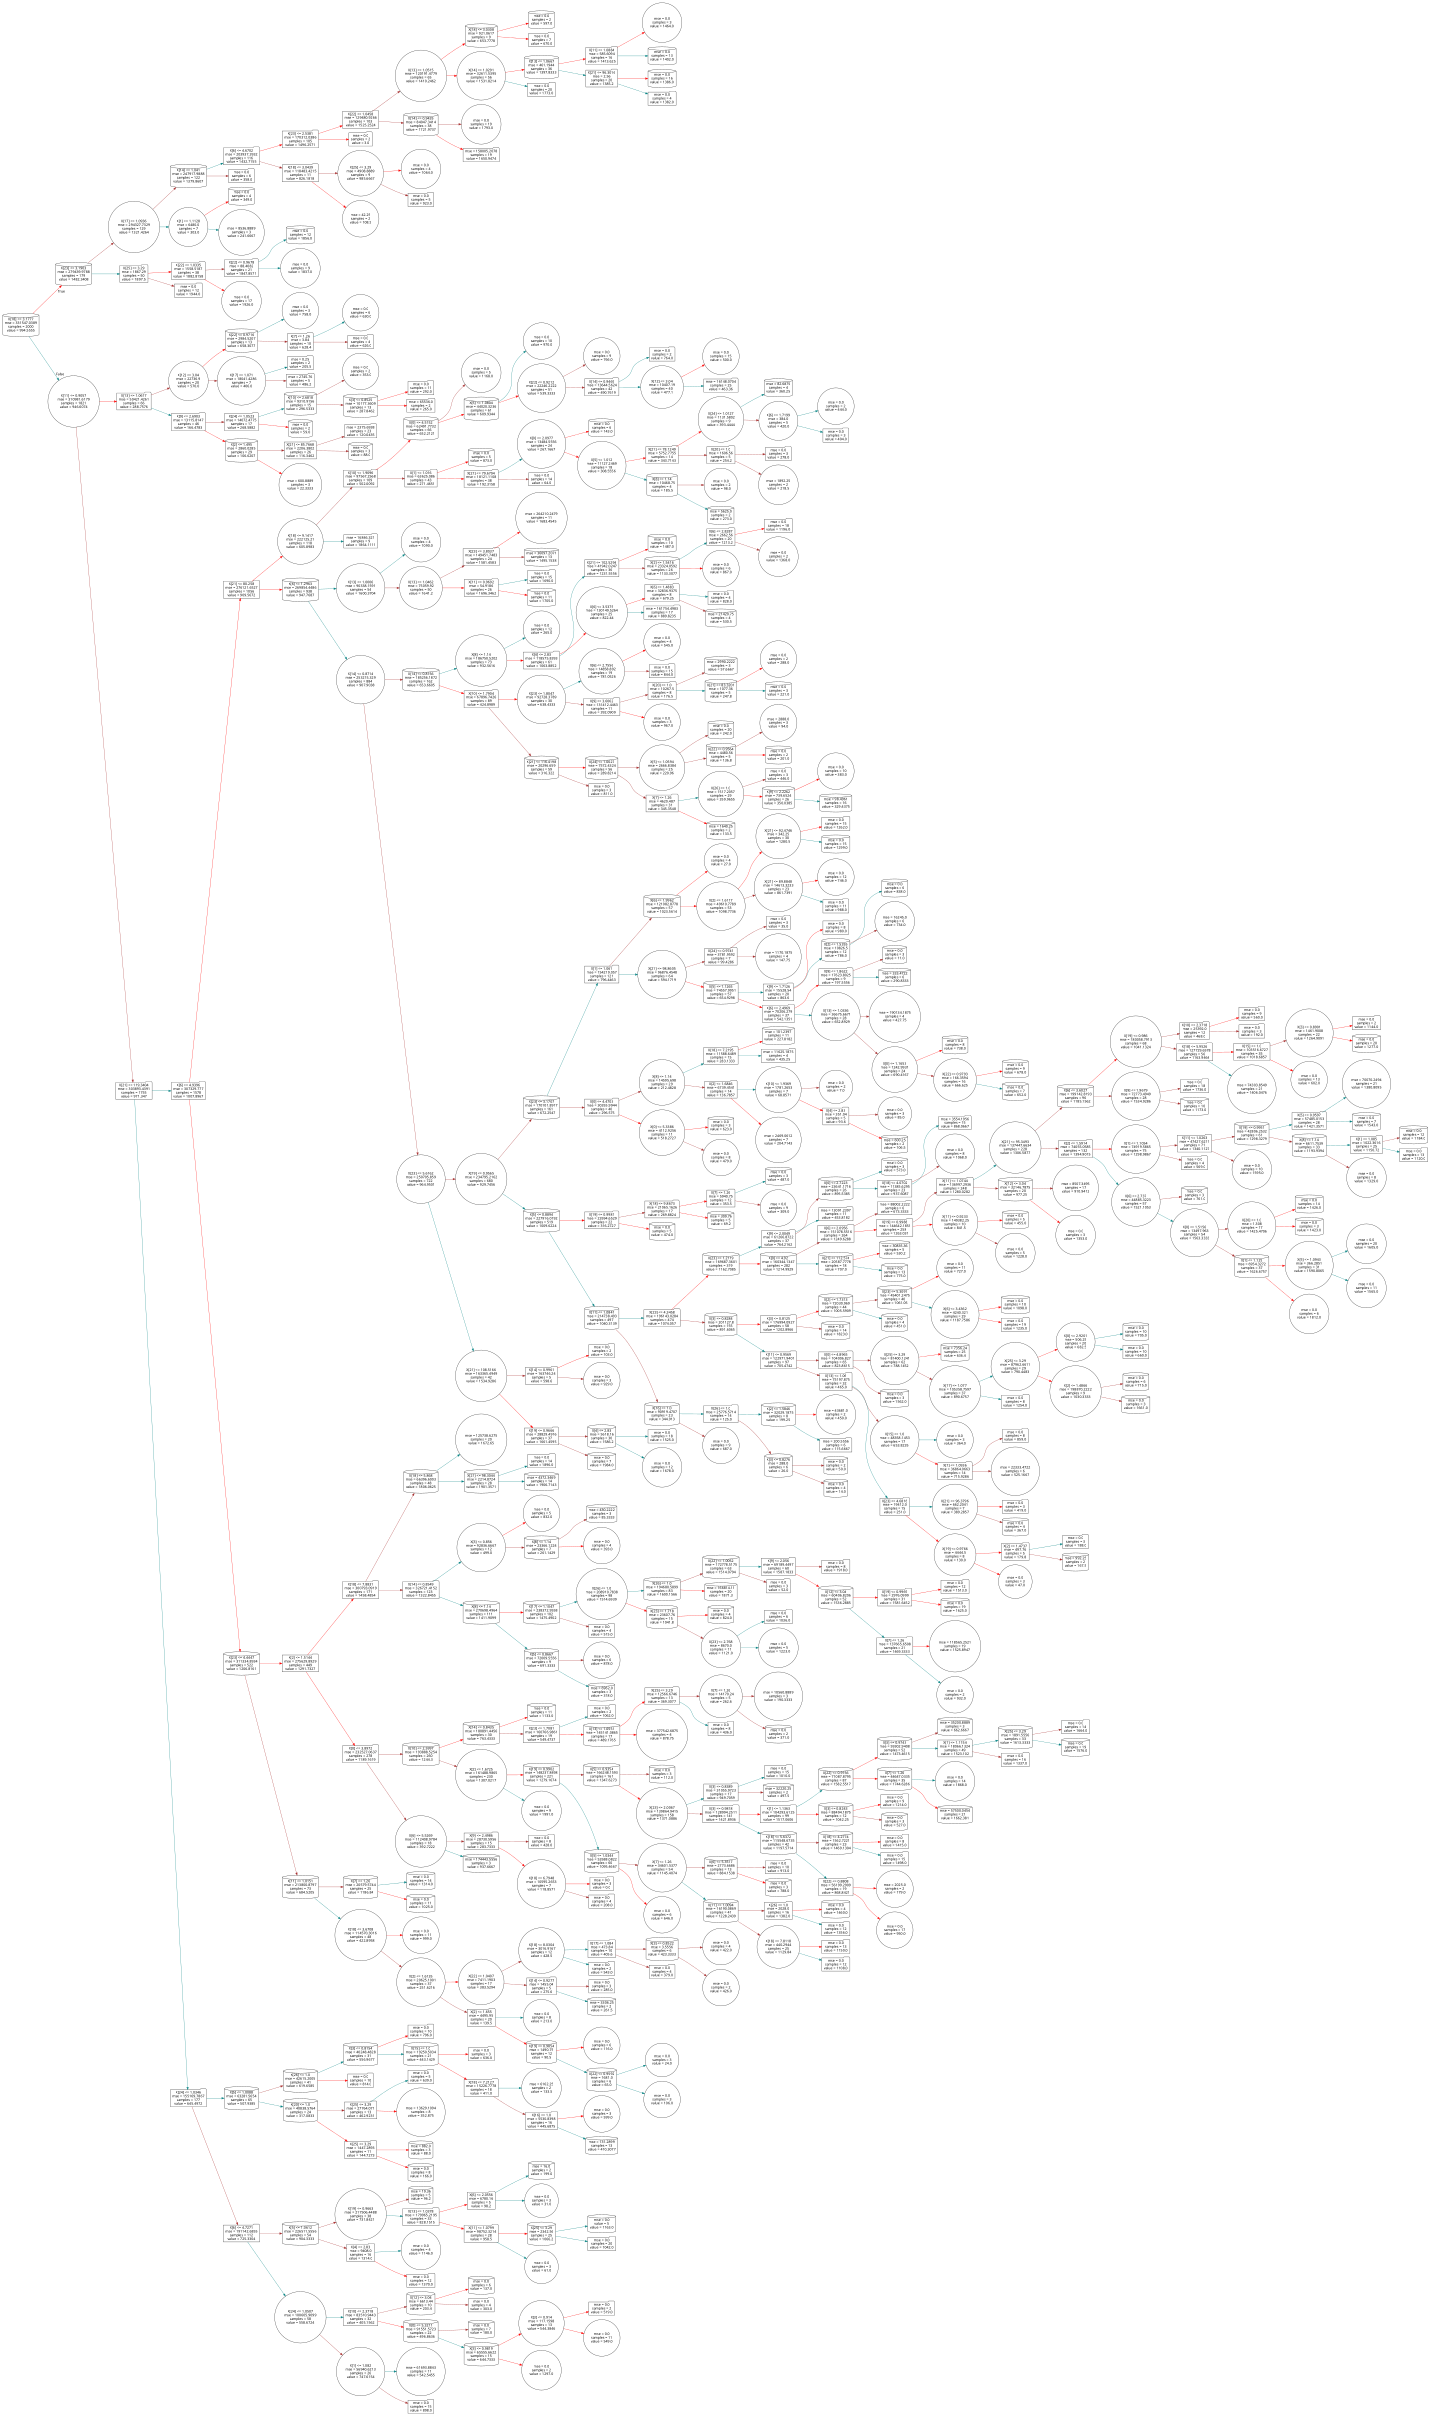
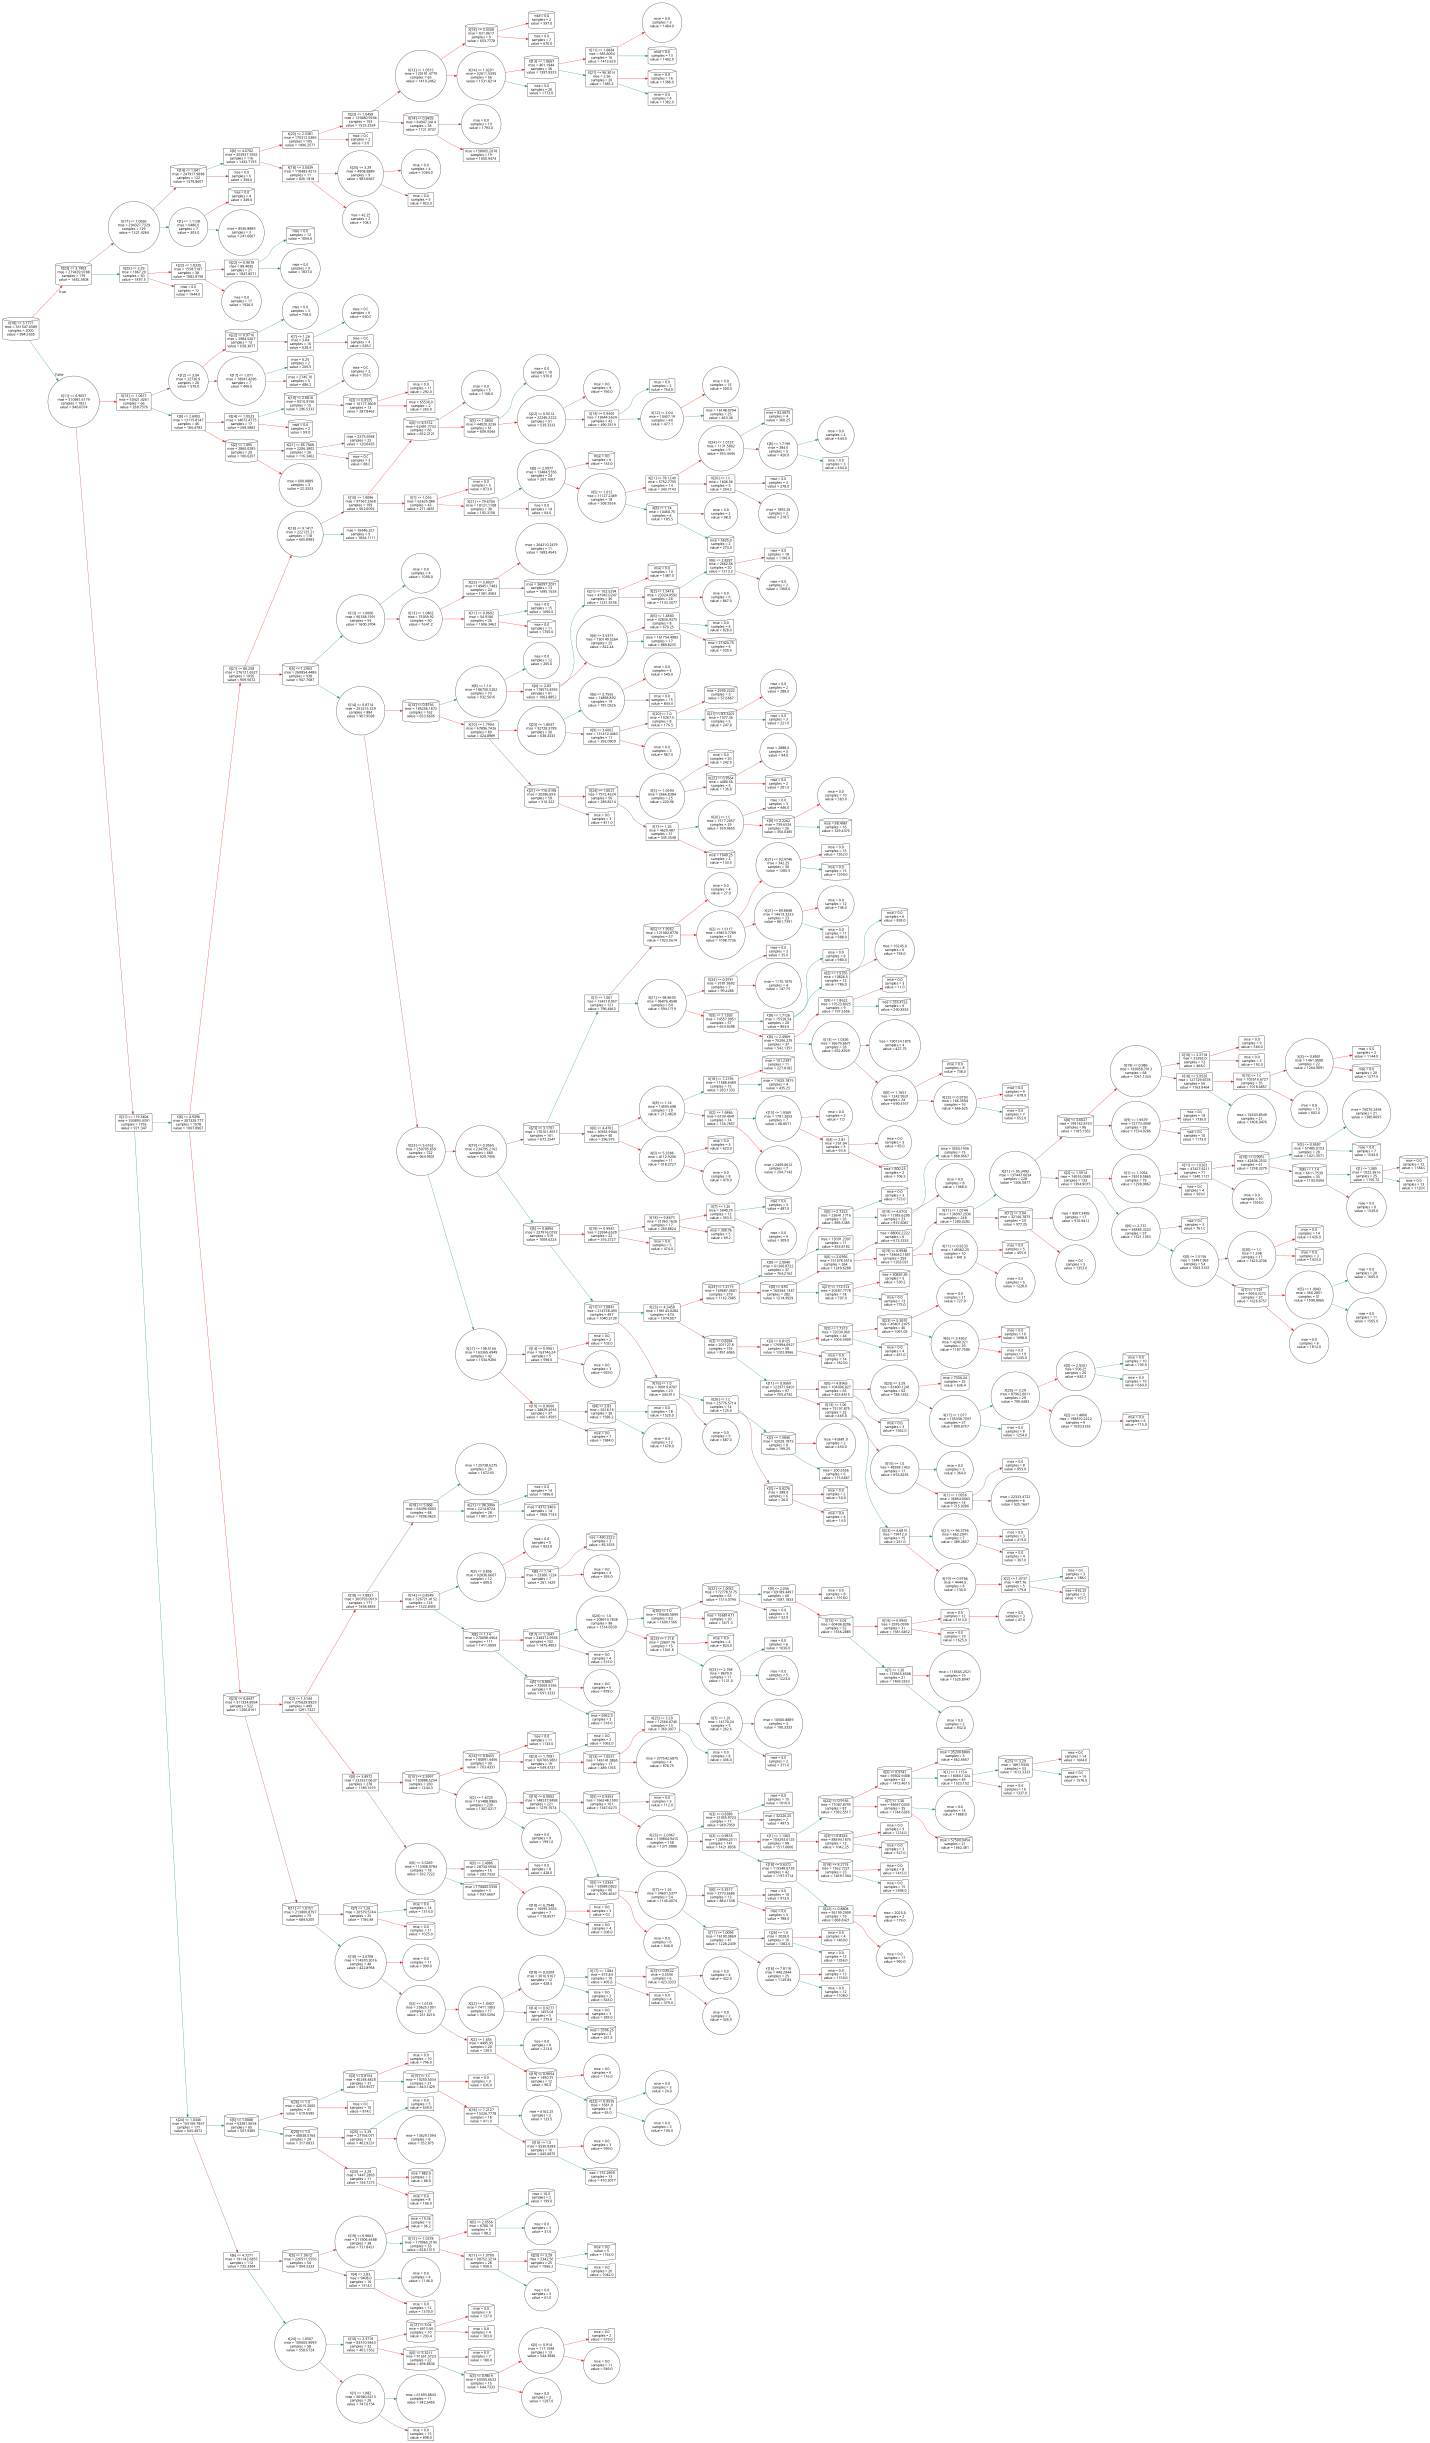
(807, 959) -> (807, 988)
(1136, 1404) -> none
(986, 1569) -> (982, 1616)
(689, 1631) -> (689, 1659)
